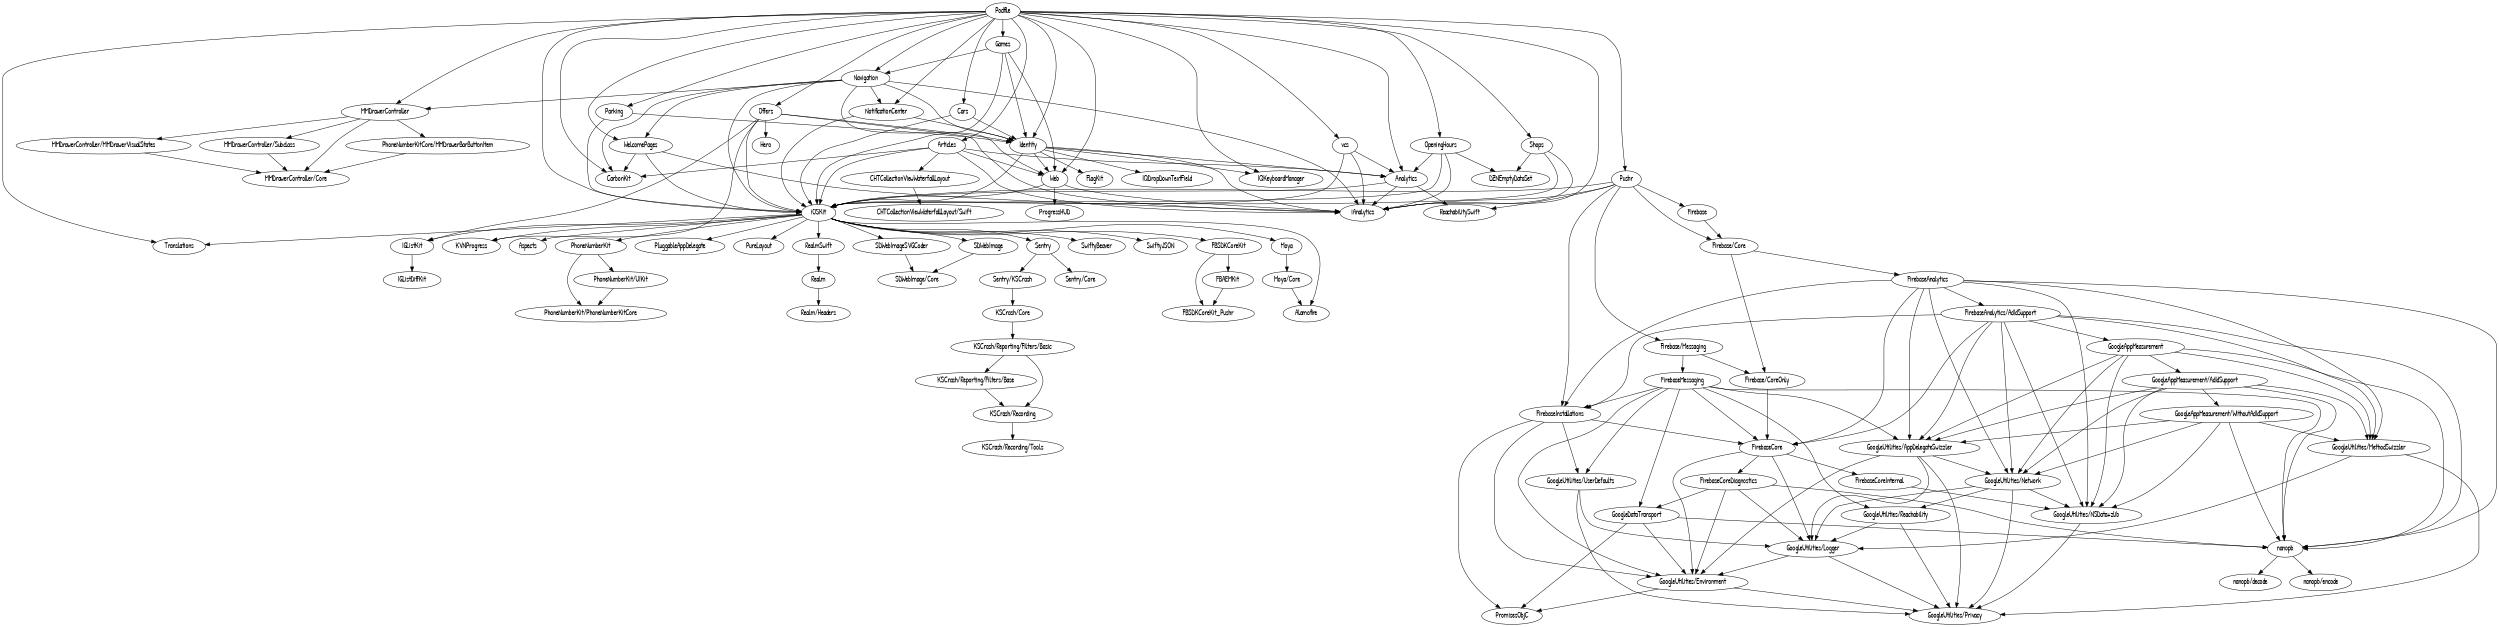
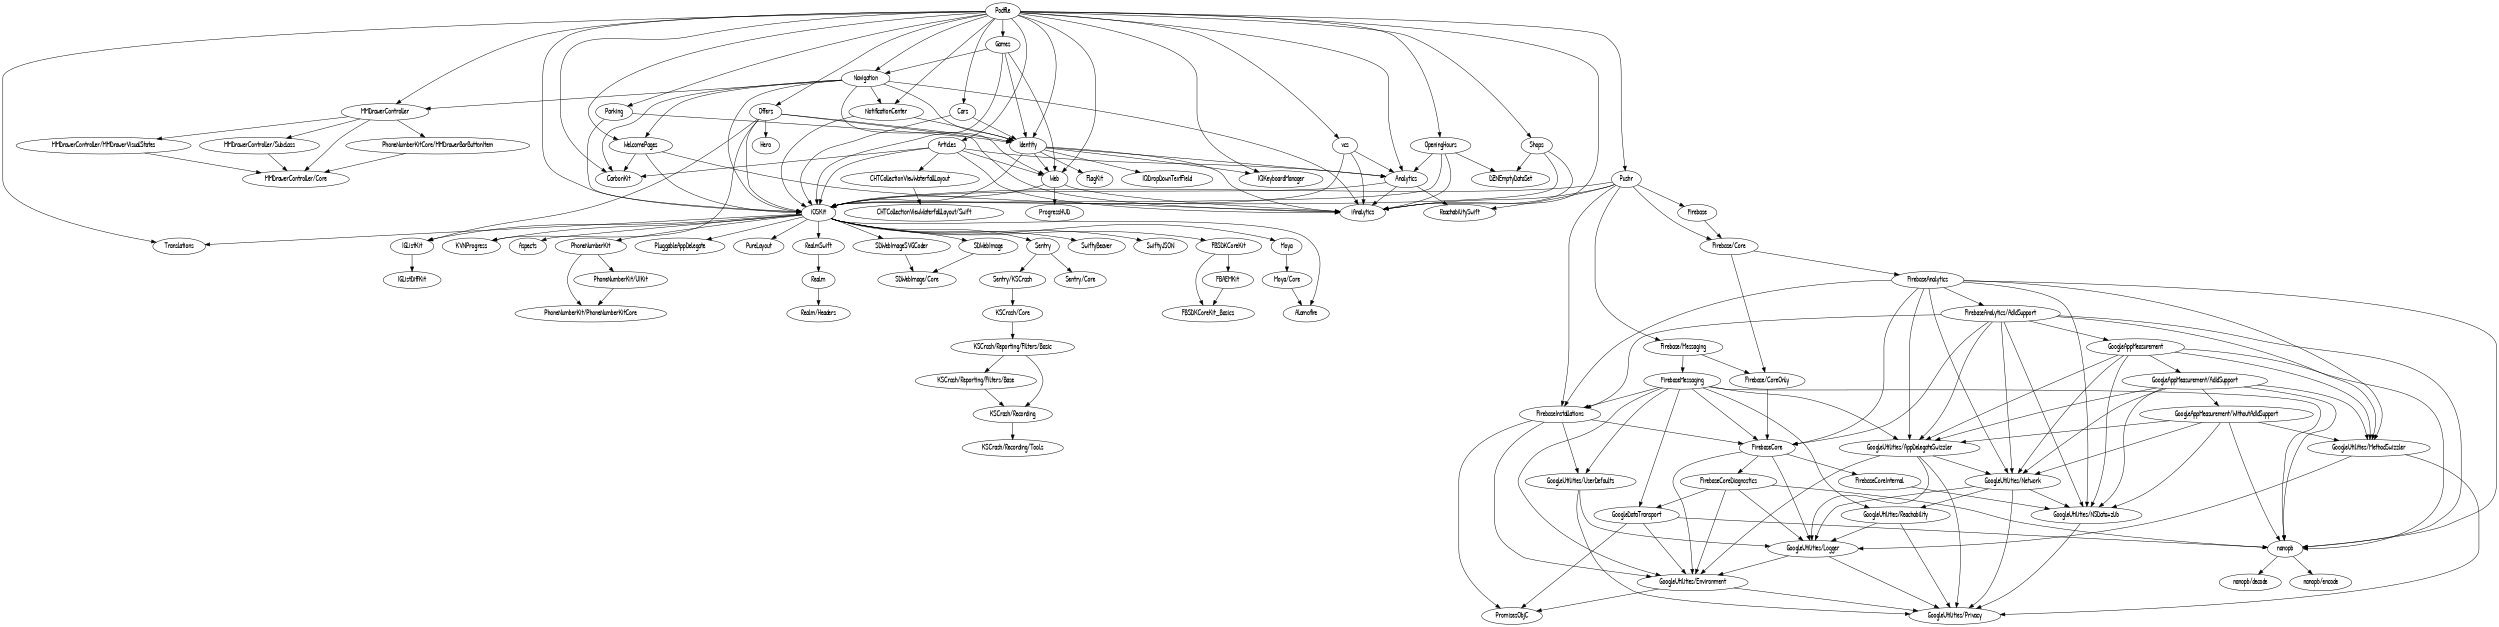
(1208, 314) -> (1208, 314)
